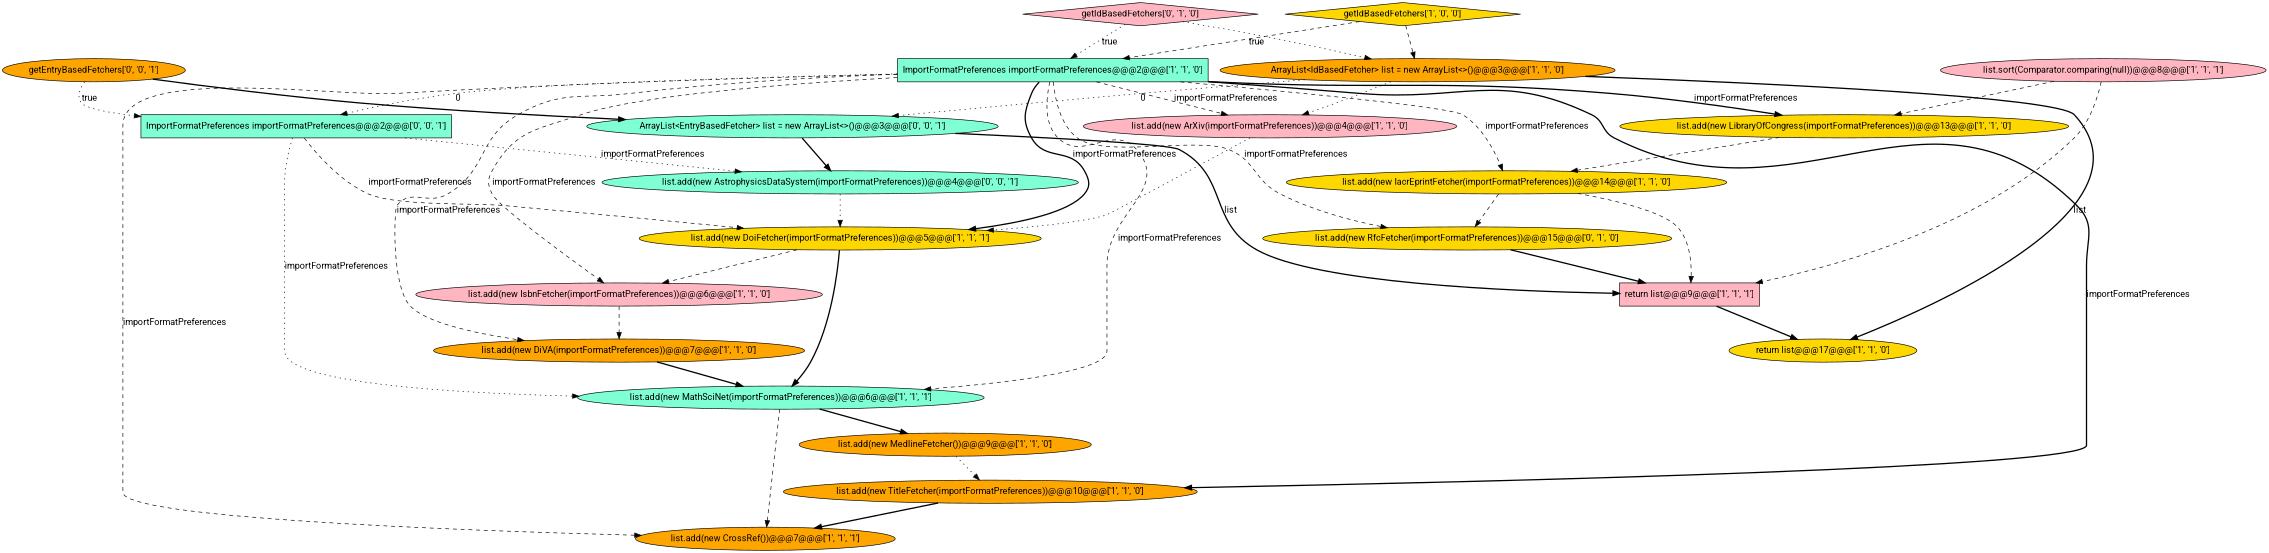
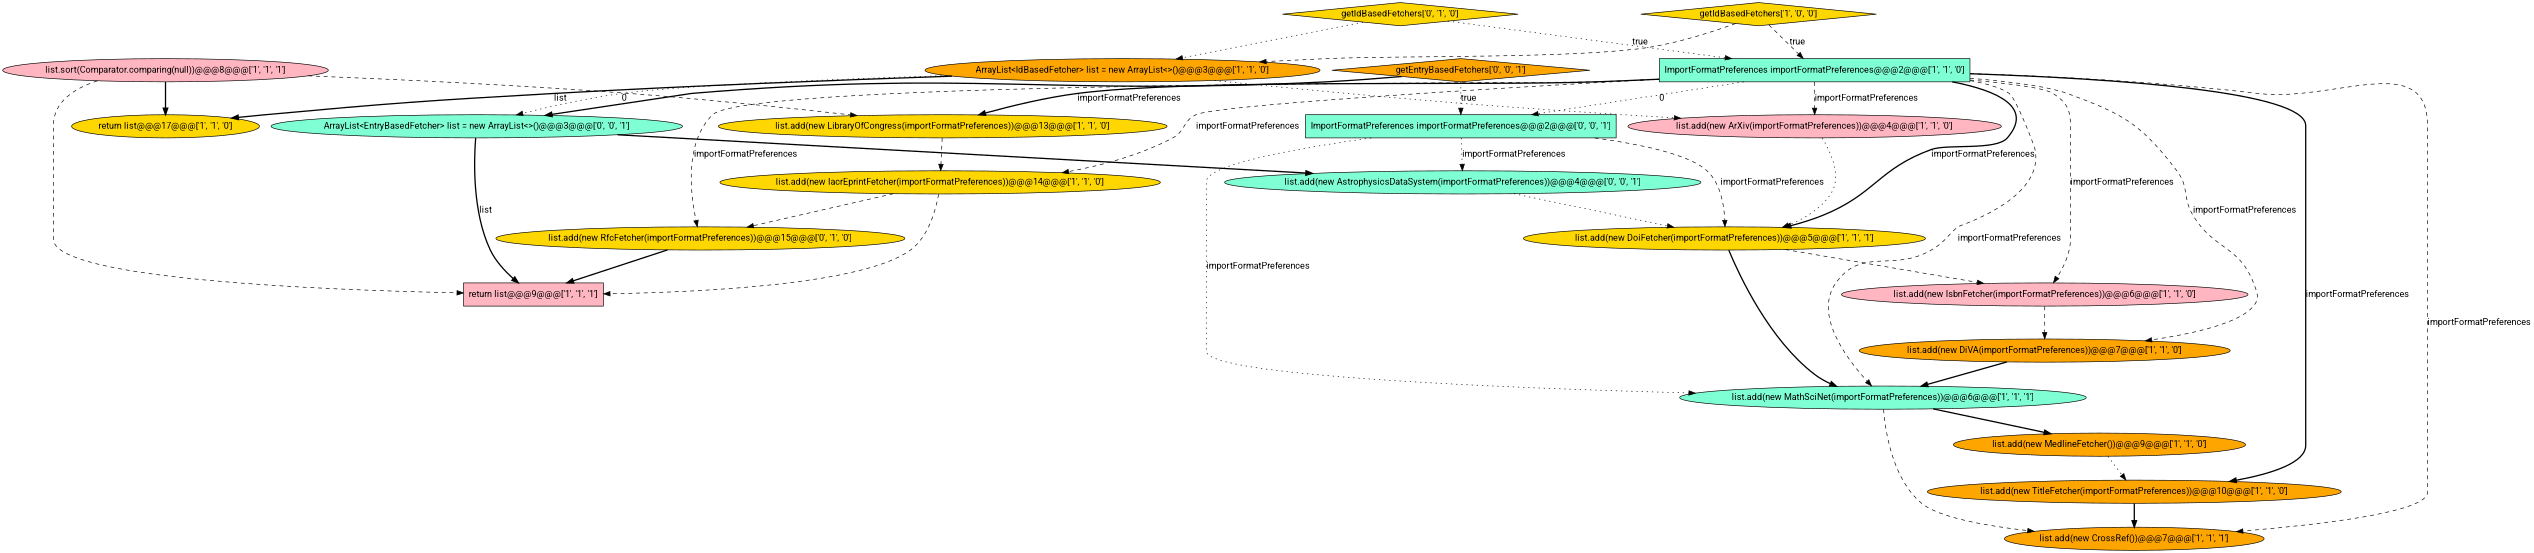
(1140, 14) -> (1400, 14)
(94, 70) -> (1461, 70)
(1754, 322) -> (166, 95)
